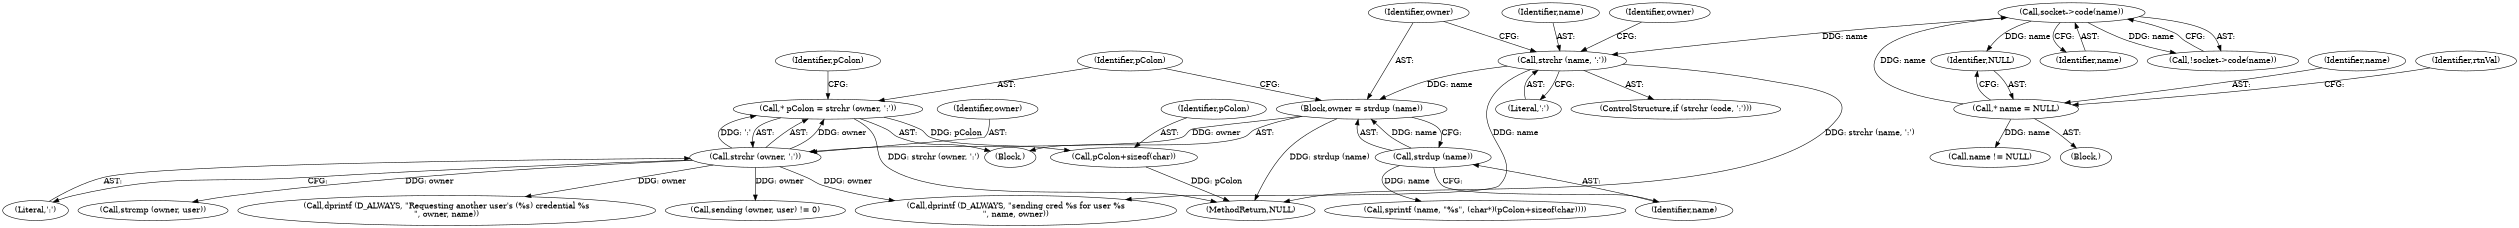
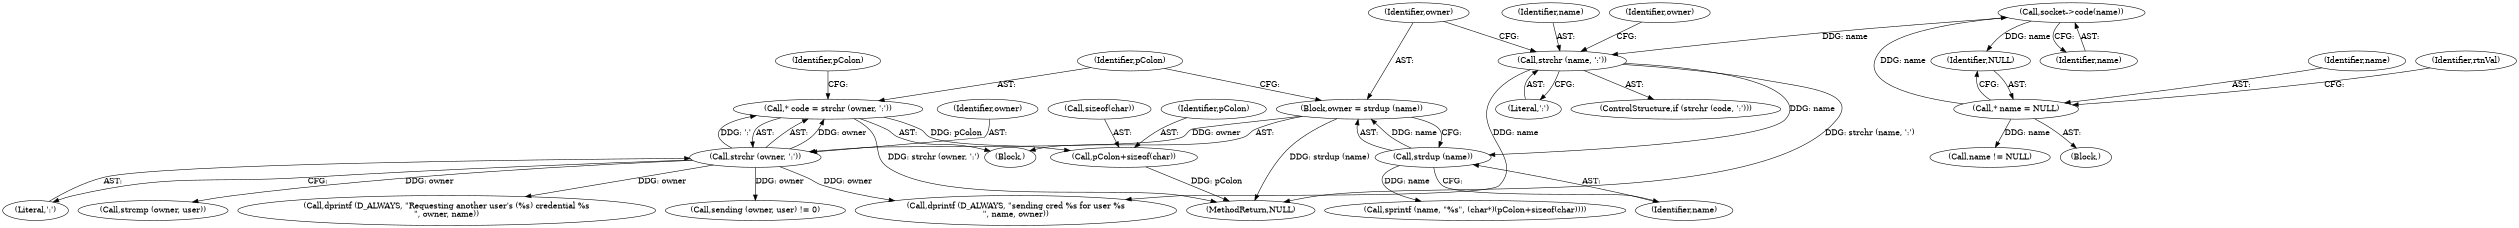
(2223, 61) -> none
(1445, 76) -> (1736, 135)
(828, 109) -> (828, 109)
none -> (1100, 109)
